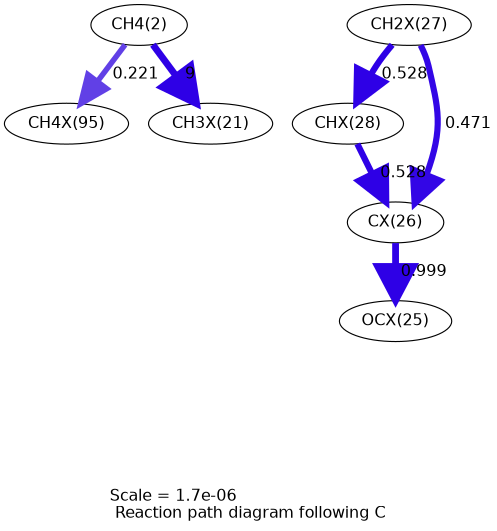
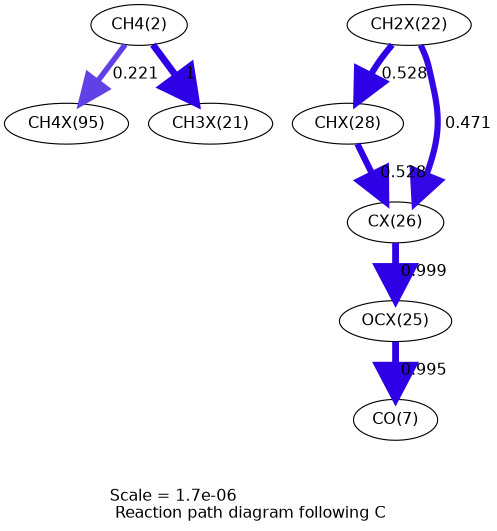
(409, 25) -> (409, 25)
(188, 74) -> (188, 74)
none -> (396, 420)
